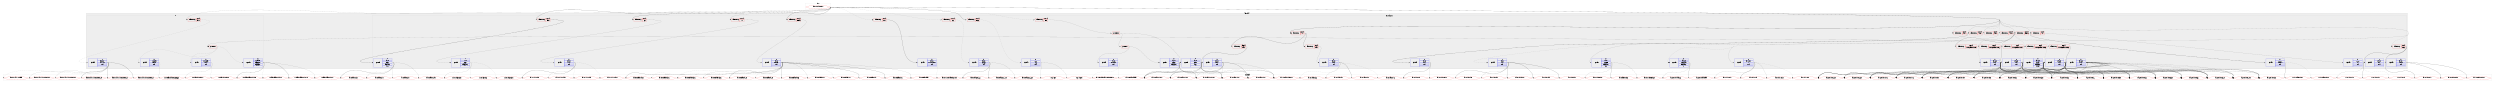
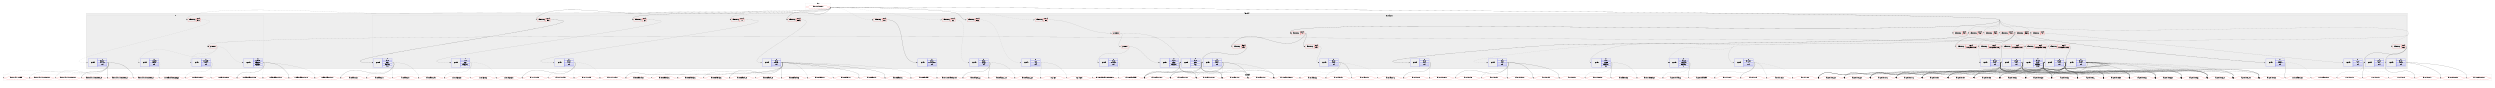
(2297, 78) -> (2297, 78)
